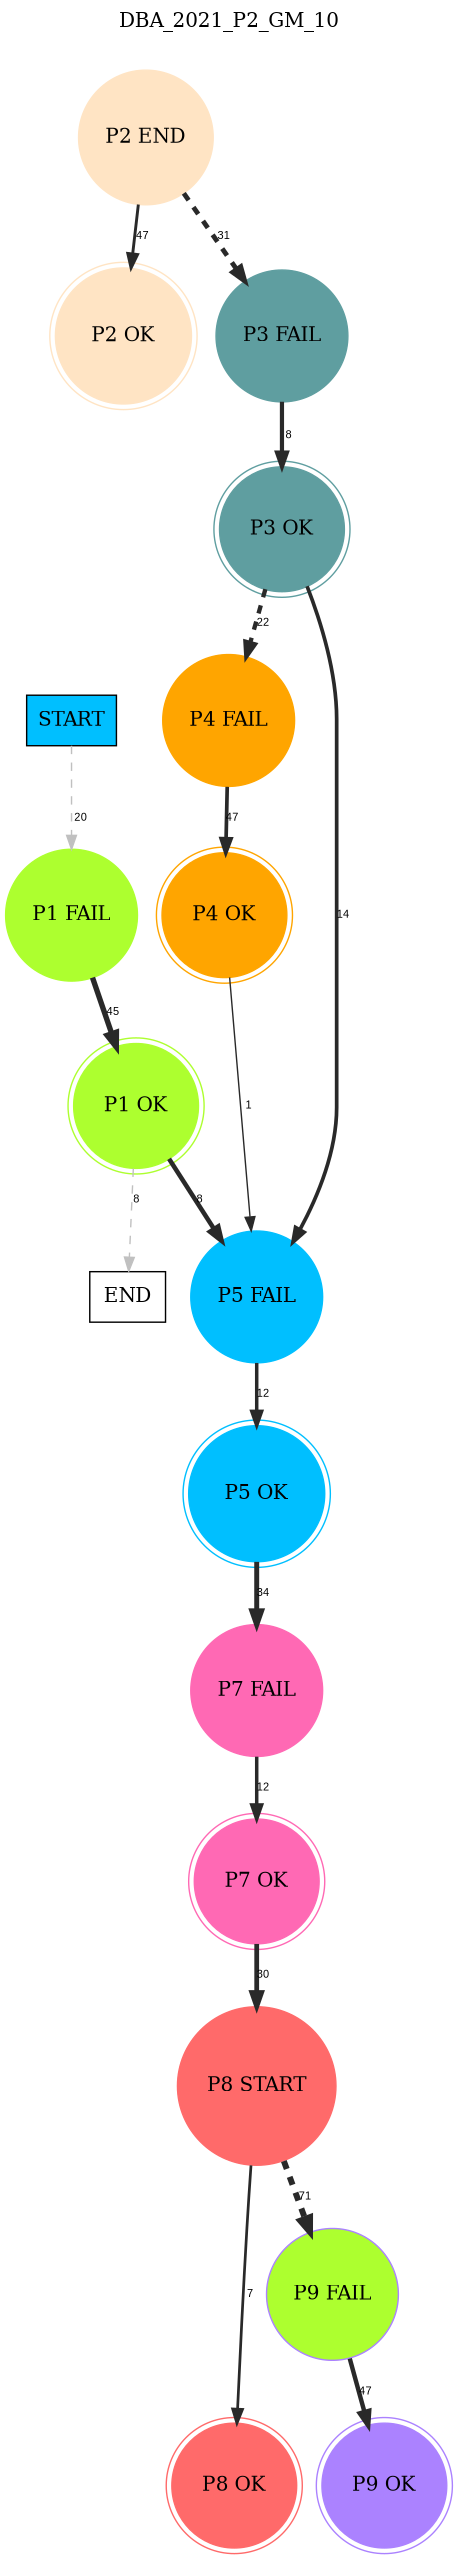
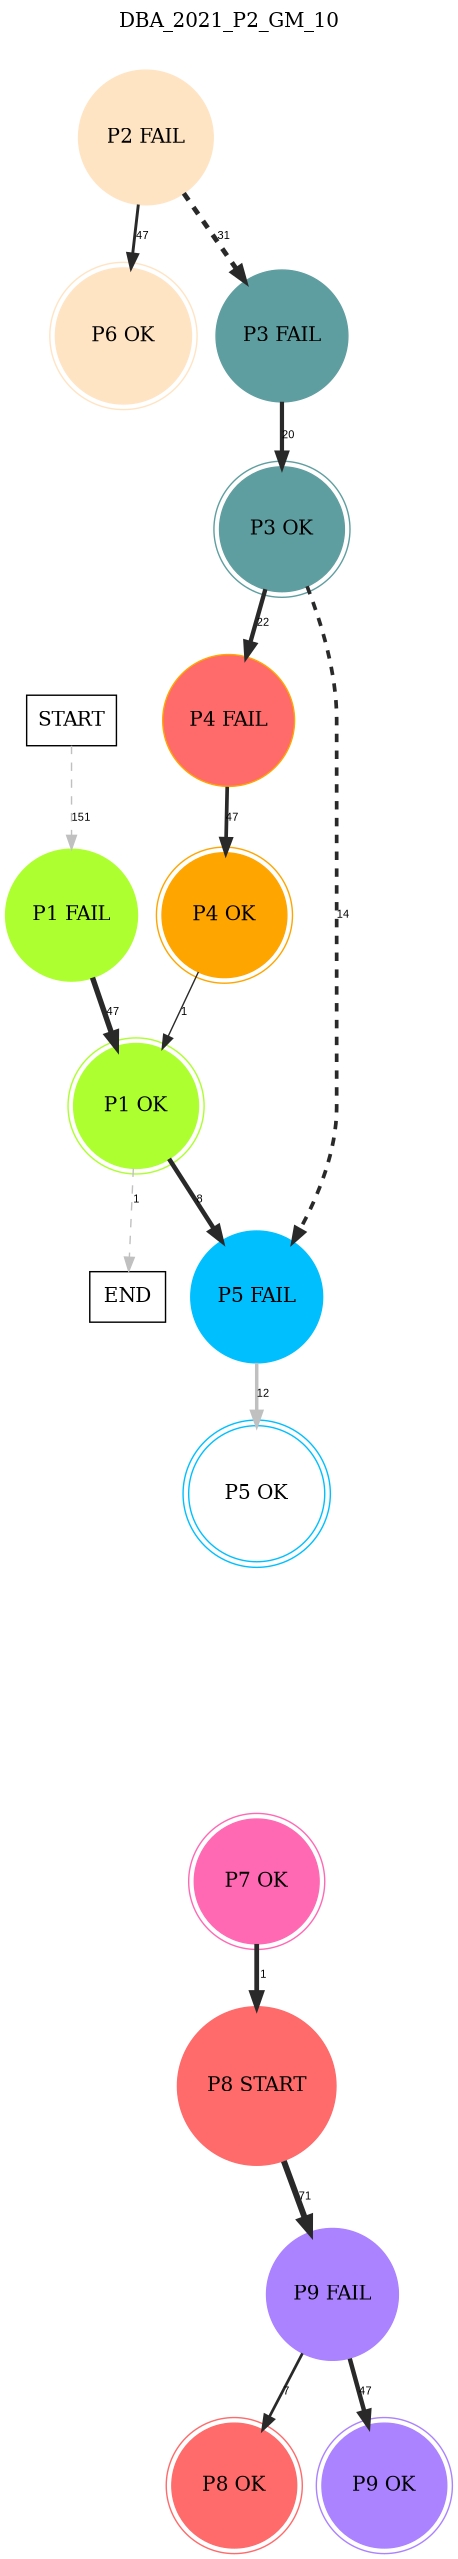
(146, 137) -> (146, 137)
(123, 336) -> (123, 336)
(289, 436) -> (289, 436)
(258, 616) -> (258, 616)
(72, 720) -> (72, 720)
(229, 720) -> (229, 720)
(81, 818) -> (81, 818)
(337, 909) -> (337, 909)
(114, 1012) -> (114, 1012)
(240, 1097) -> (183, 1004)
(137, 1200) -> (137, 1200)
(257, 1387) -> (257, 1387)
(257, 1494) -> (257, 1494)
(257, 1691) -> none
(264, 1975) -> (264, 1975)
(294, 2190) -> (294, 2190)
(244, 2287) -> (286, 2385)
(332, 2294) -> (332, 2294)
